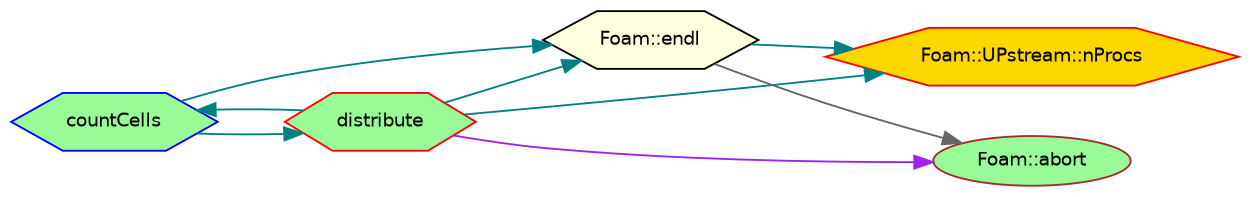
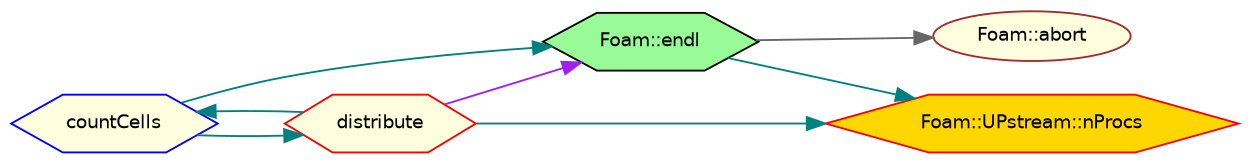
(651, 40) -> (651, 42)
(504, 84) -> (504, 86)
(114, 122) -> (114, 124)
(380, 122) -> (380, 124)
(683, 157) -> none
(1032, 161) -> (1032, 36)
